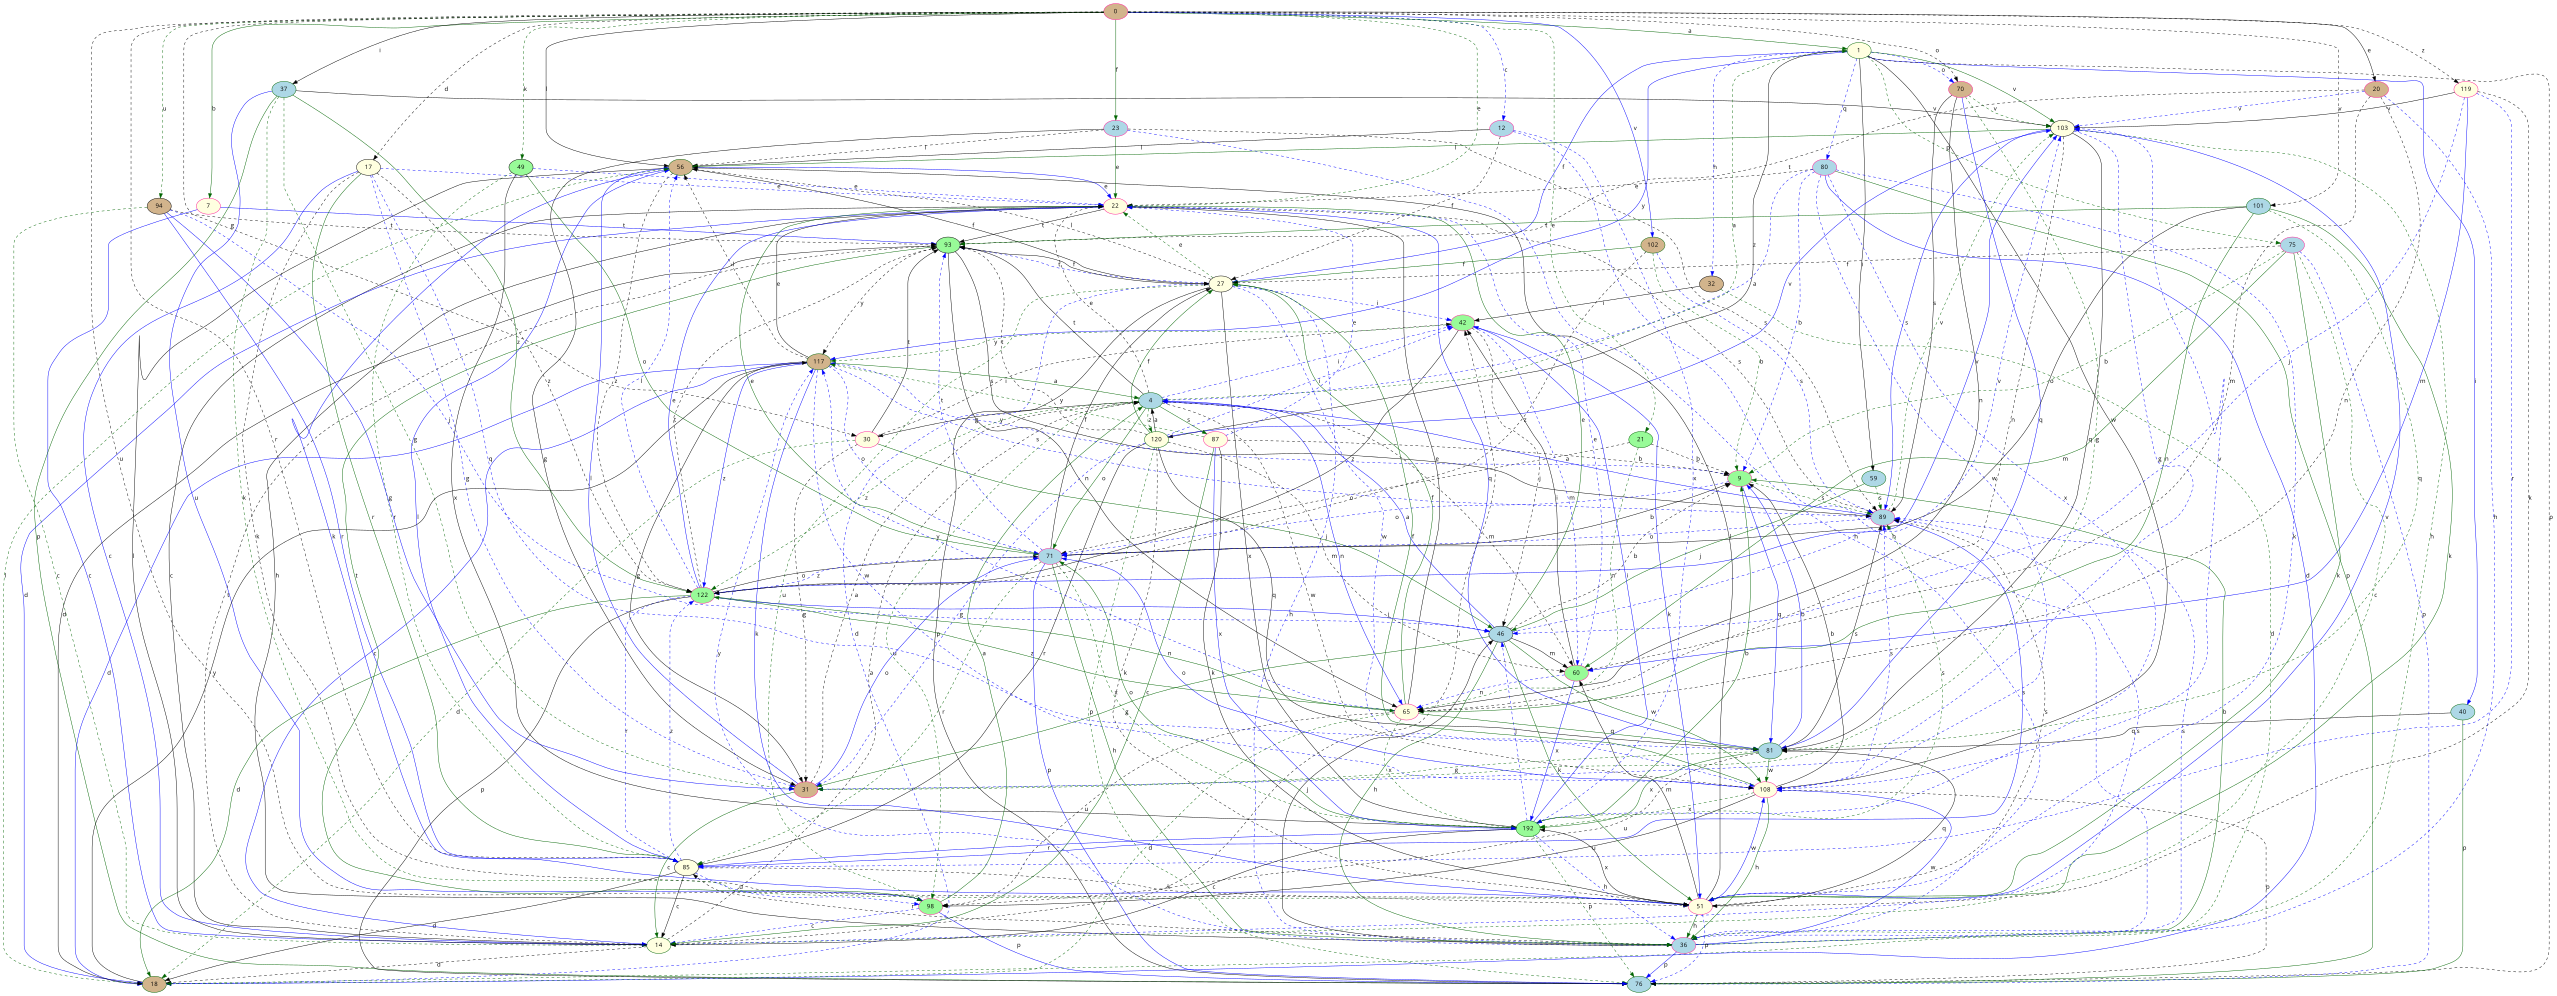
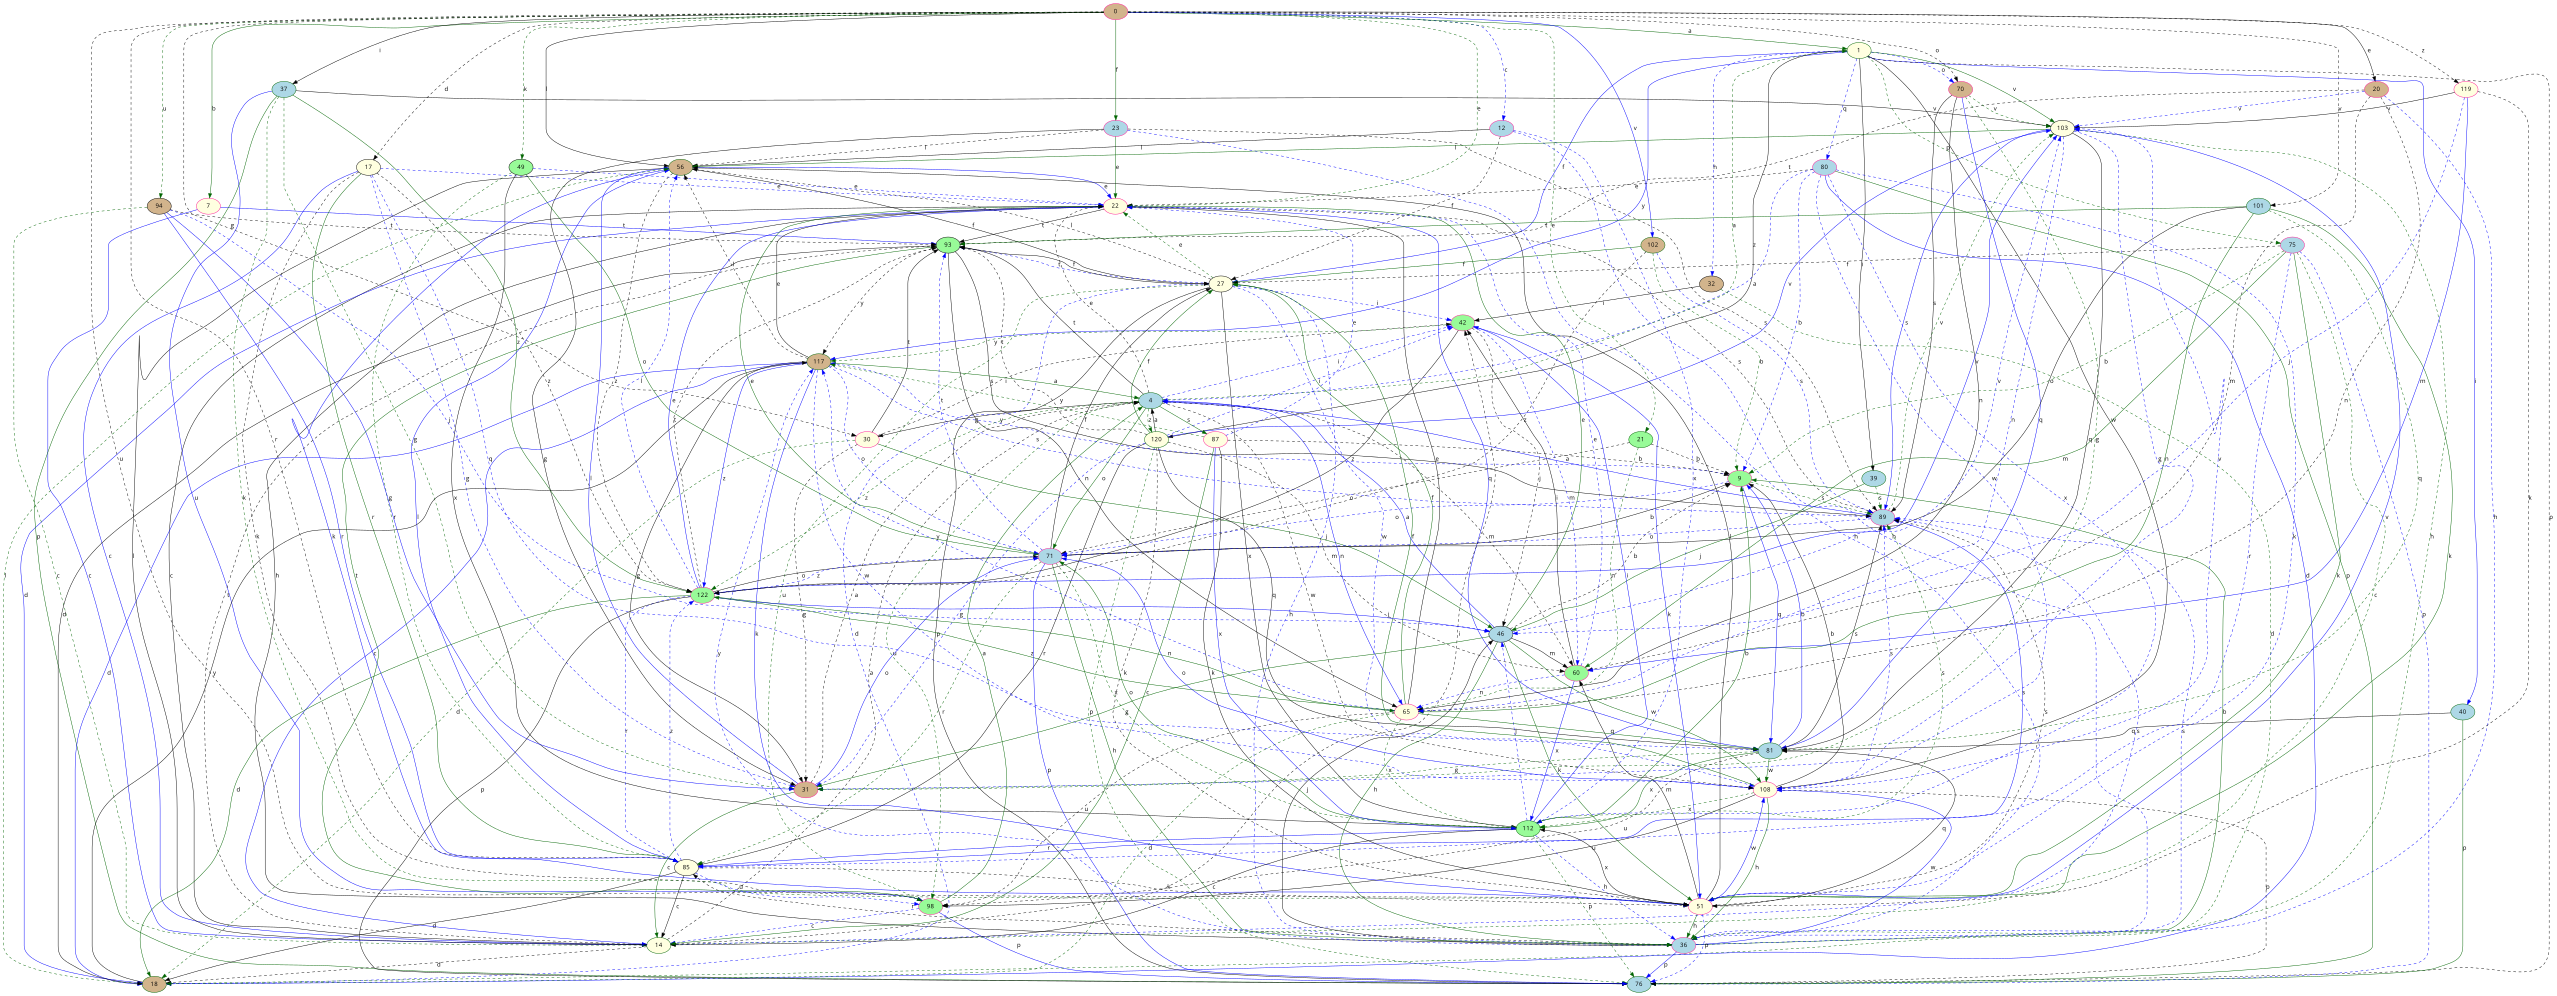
(1874, 479) -> (1874, 479)
(1899, 571) -> (1899, 571)
(1528, 829) -> (1528, 829)
(1986, 830) -> (1700, 834)
